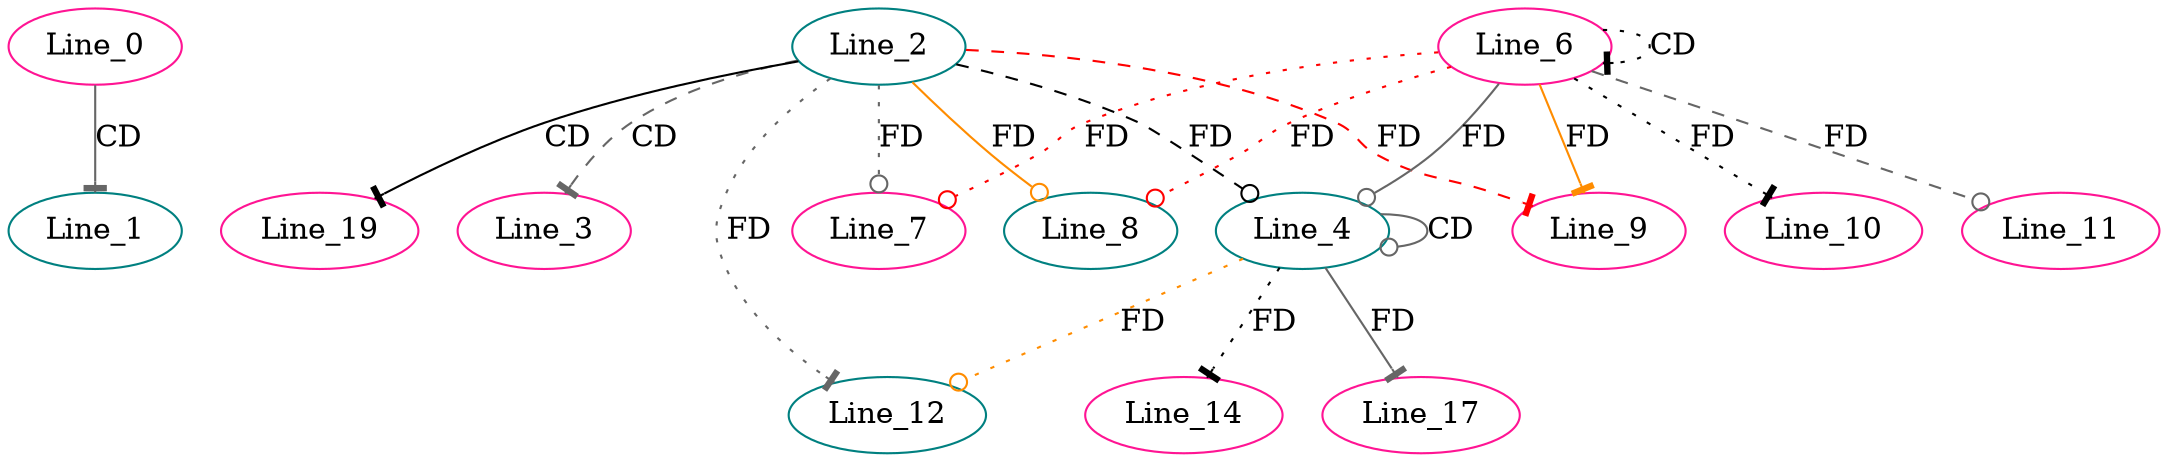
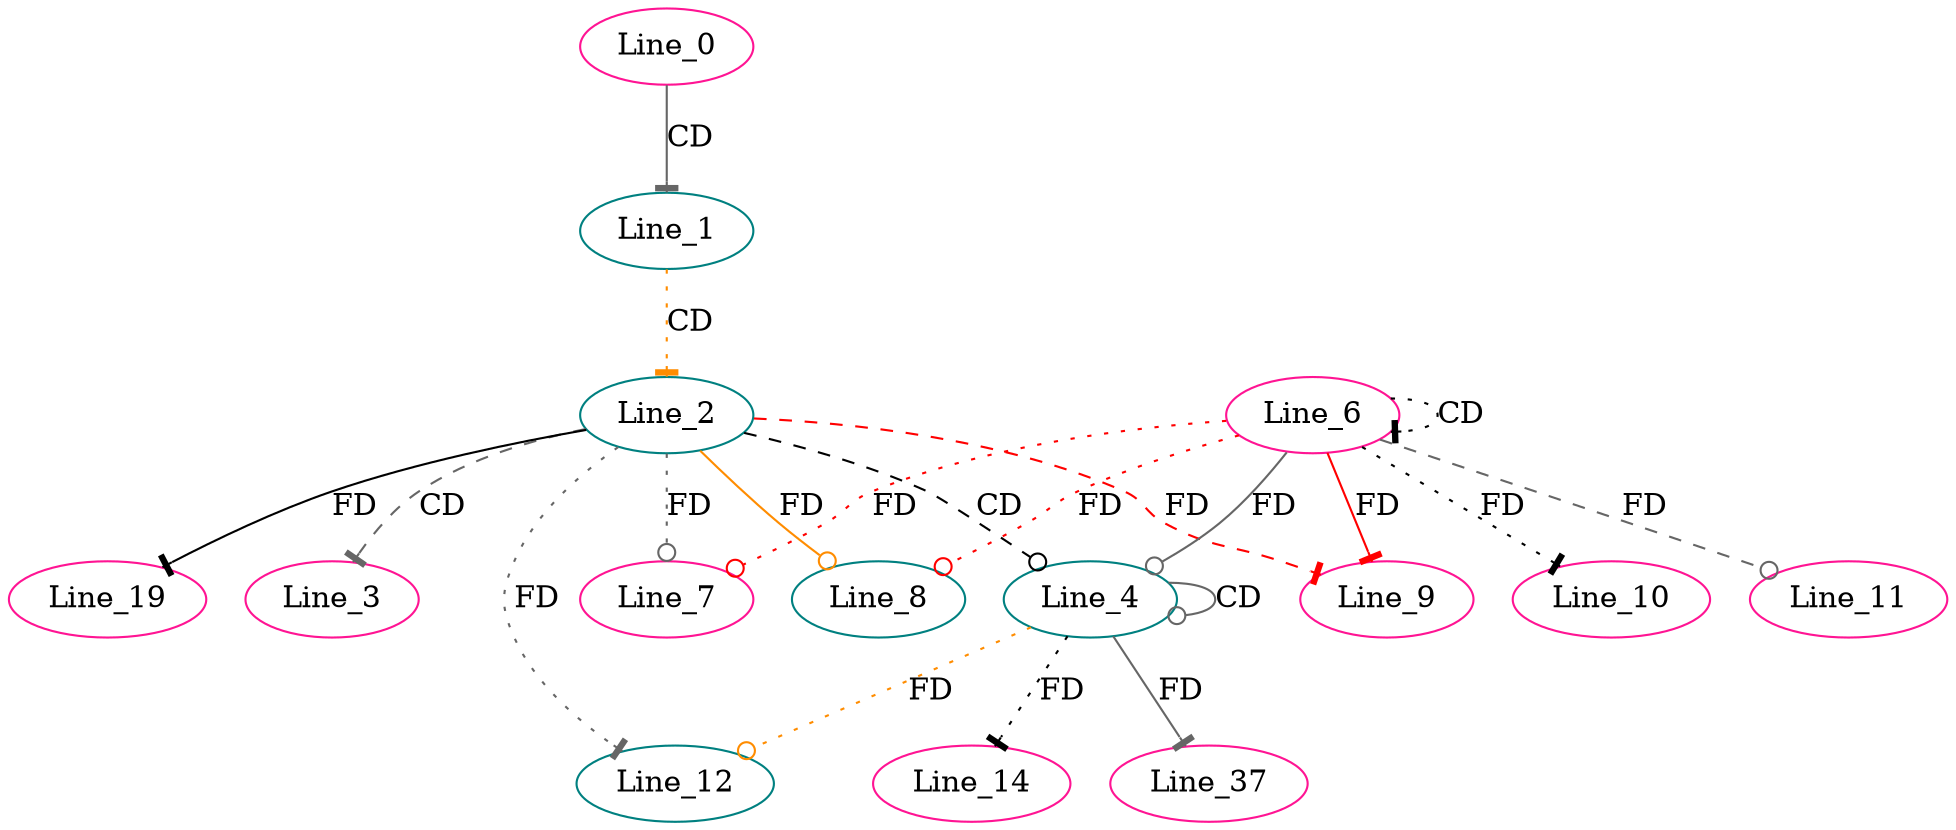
(1560, 134) -> (1348, 502)
(568, 139) -> (355, 507)
(1211, 139) -> (999, 507)
none -> (667, 318)
(1421, 415) -> (1209, 784)
